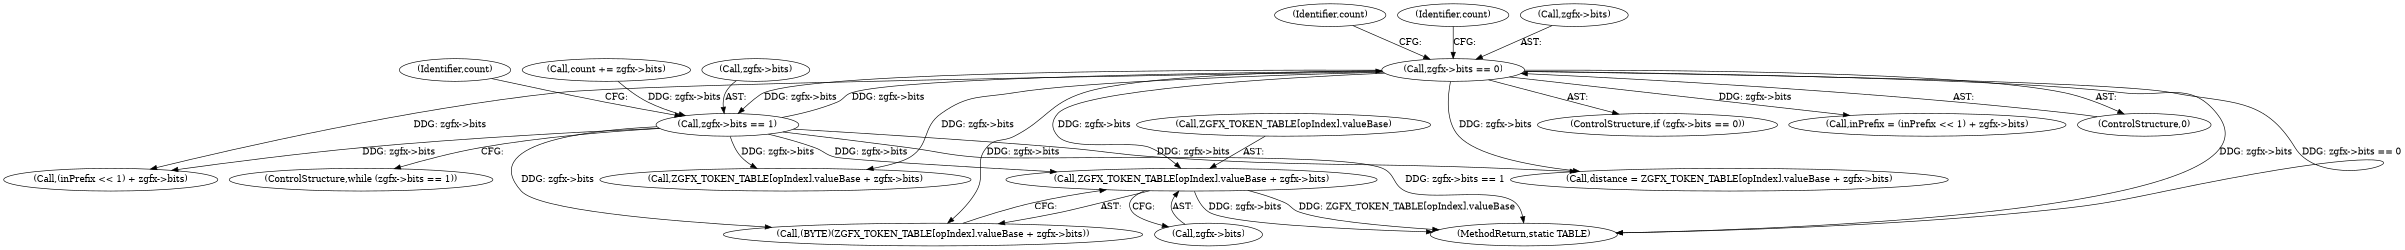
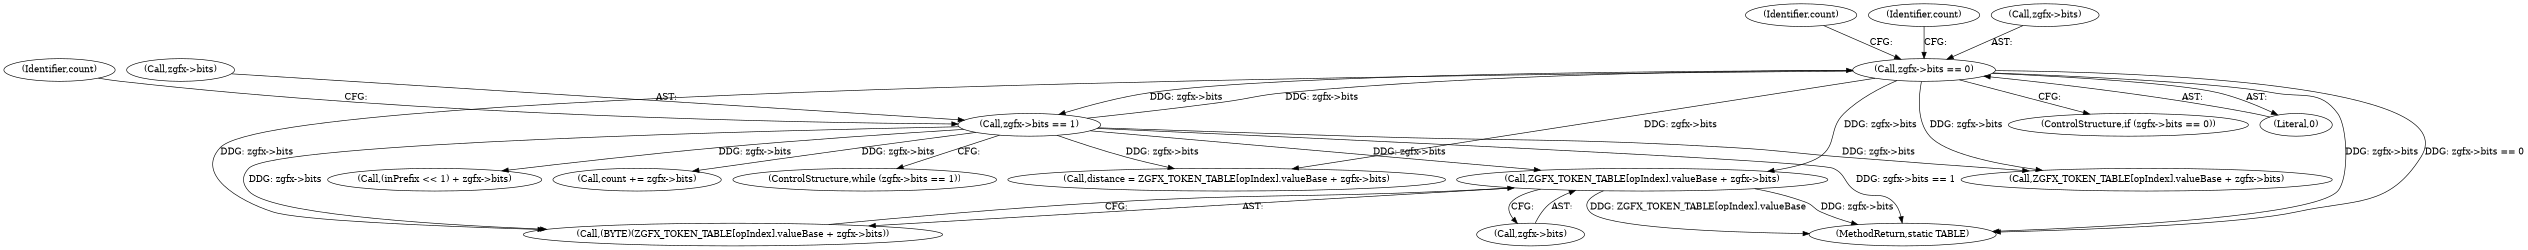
(766, 84) -> none
(1579, 97) -> (2051, 97)
(647, 101) -> (837, 151)
(1284, 125) -> none
(1927, 125) -> none
(2144, 125) -> (2296, 125)
